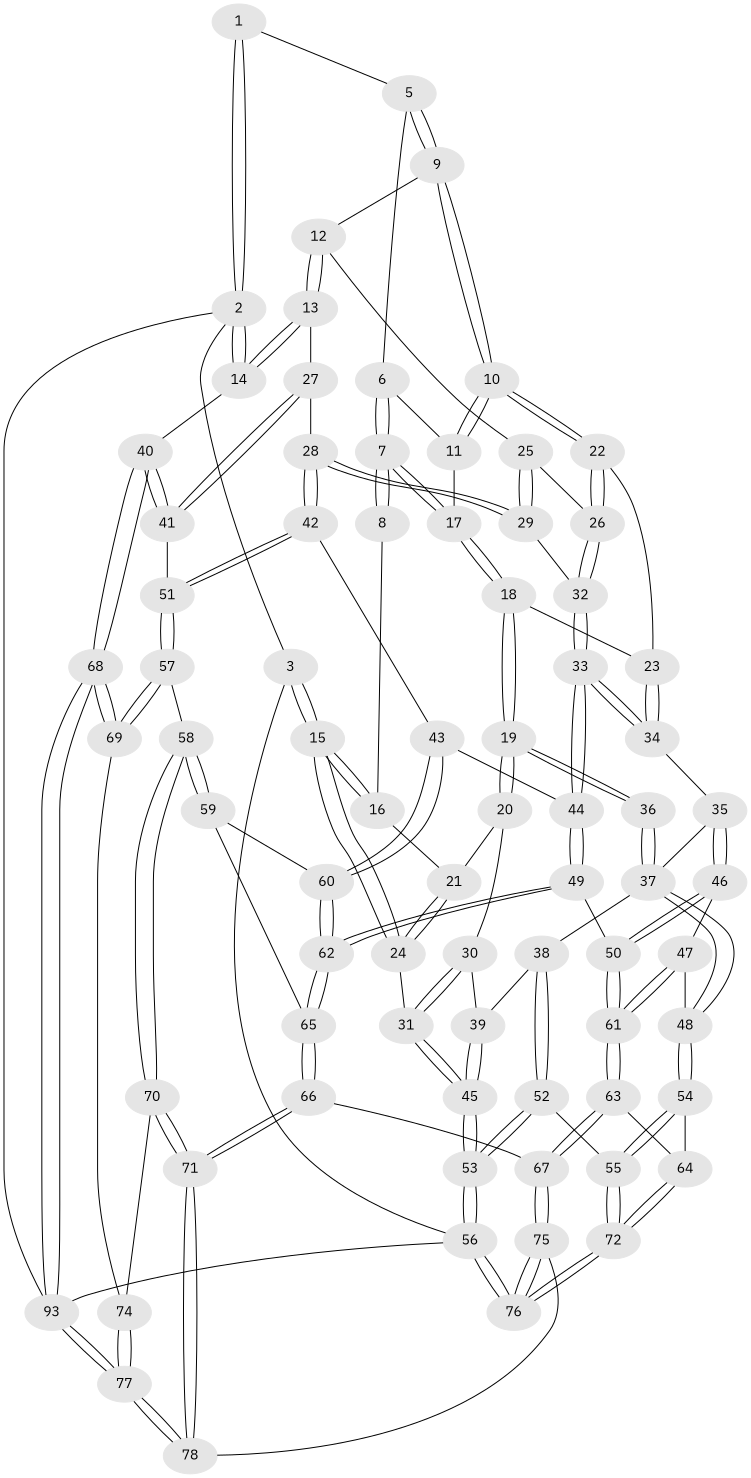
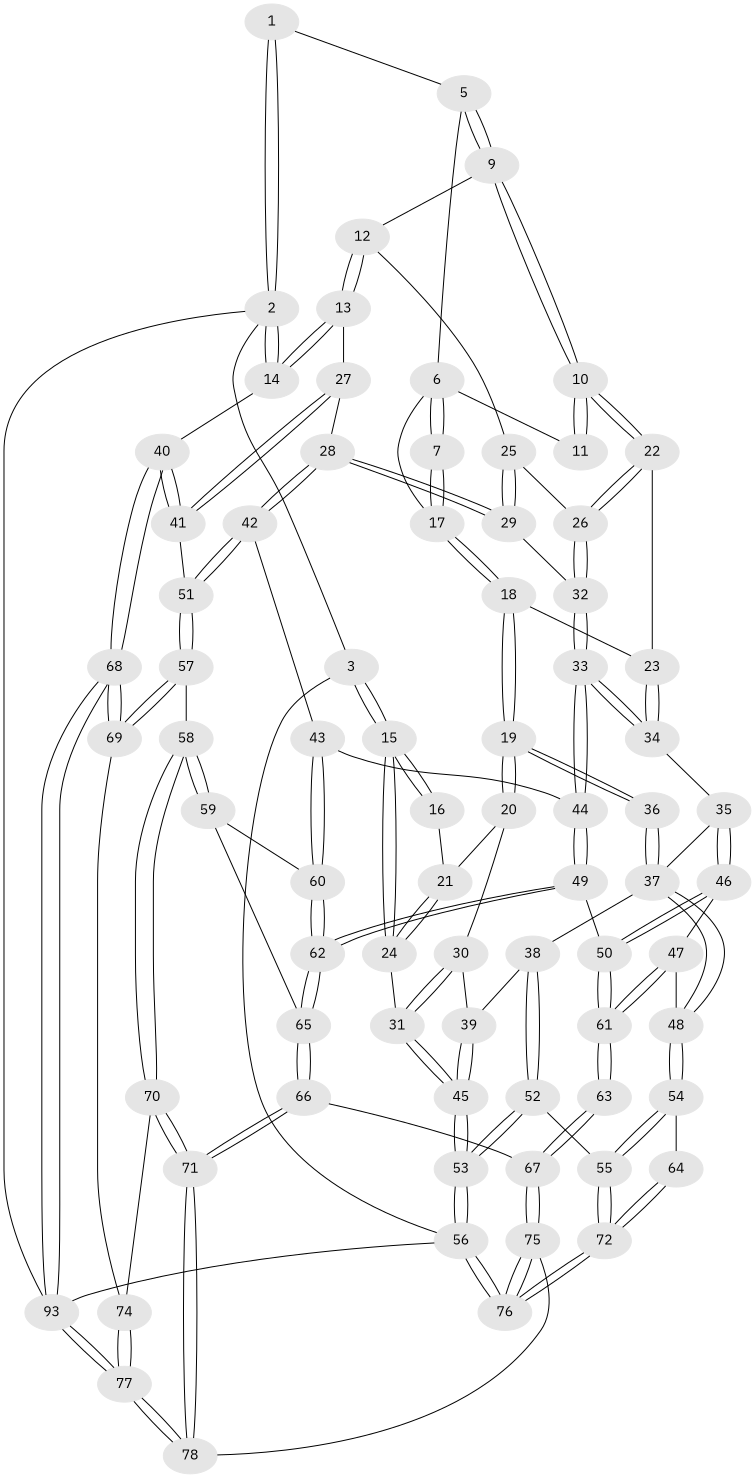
(454, 486) -> (398, 452)
(382, 524) -> none
(641, 1125) -> none
